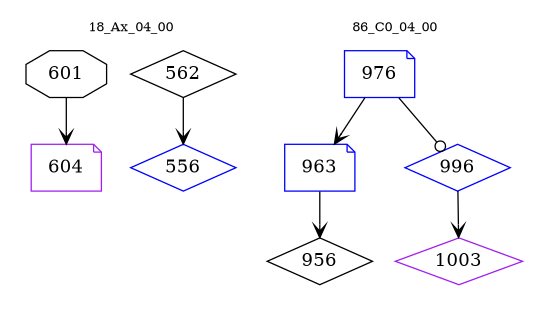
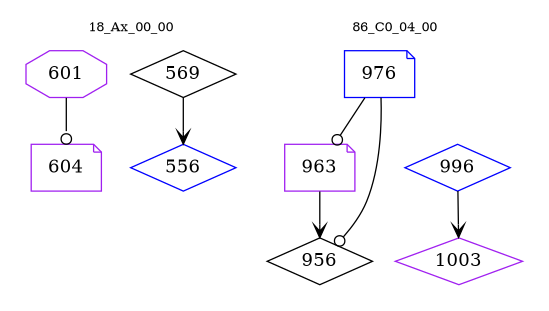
(131, 28) -> (131, 28)
(66, 74) -> (66, 74)
(183, 74) -> (183, 74)
(66, 115) -> (66, 115)
(353, 117) -> (353, 117)
(418, 120) -> (375, 171)
(320, 168) -> (320, 168)
